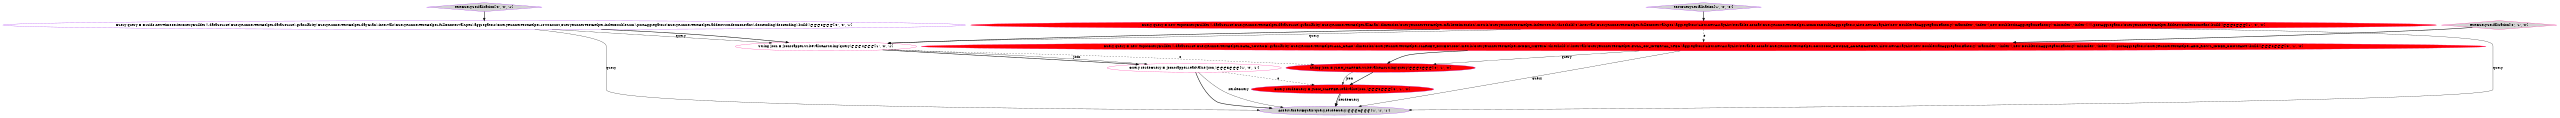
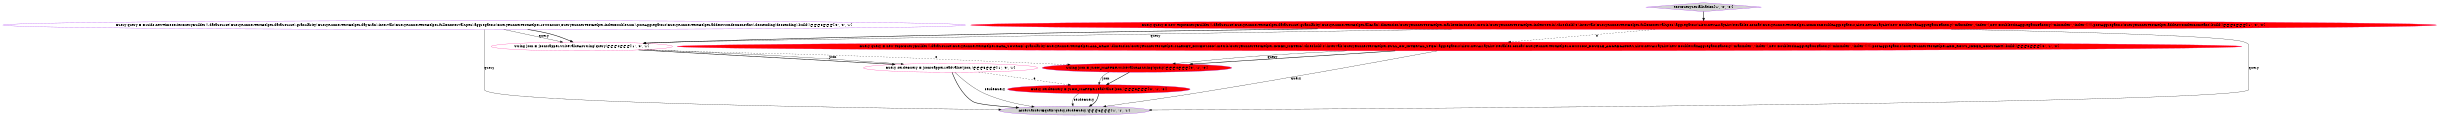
(484, 7) -> none
(2499, 25) -> none
